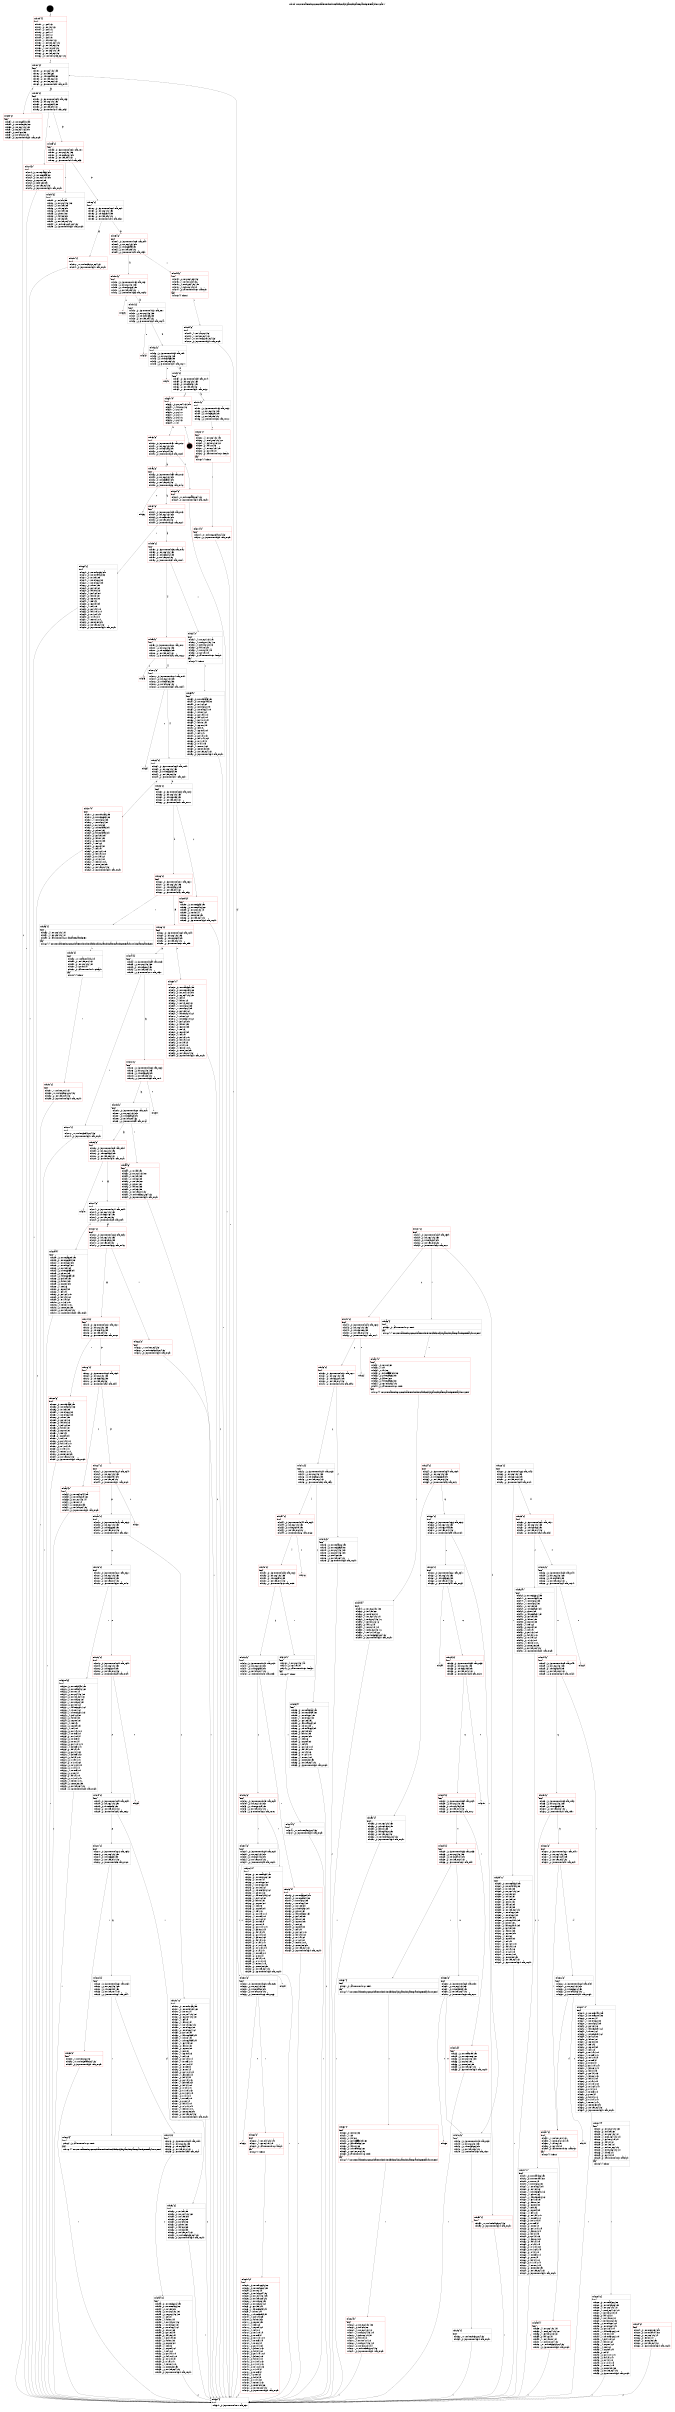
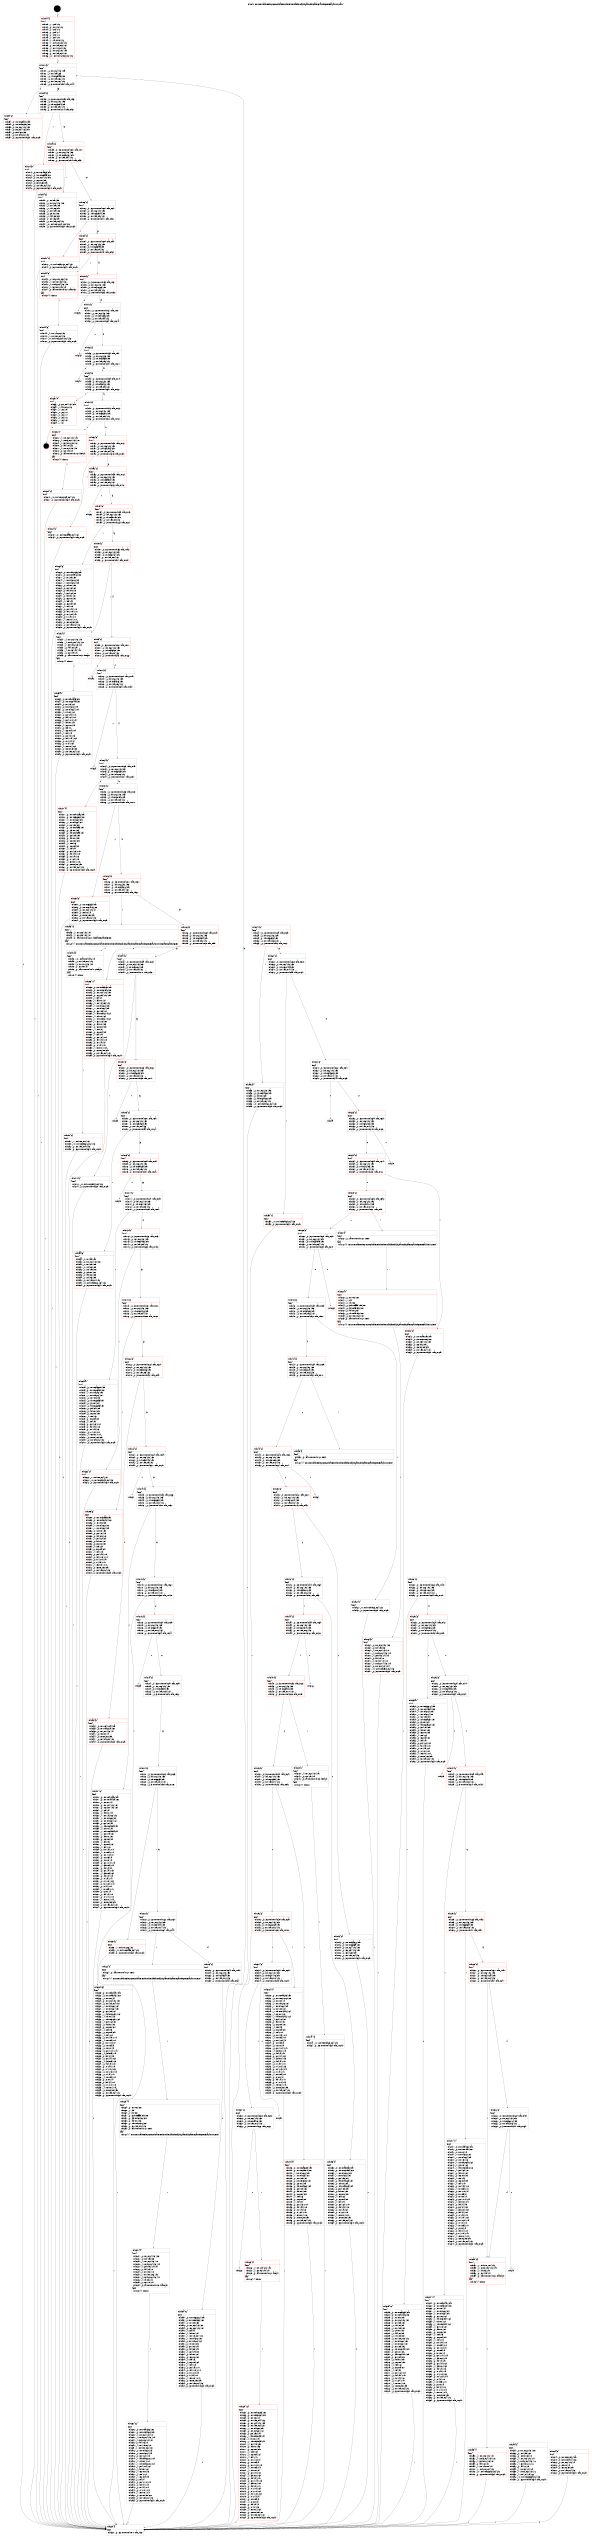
(99, 232) -> (80, 232)
(171, 430) -> (105, 428)
(420, 1376) -> none
(492, 1684) -> (307, 1337)
none -> (169, 2118)
(186, 2222) -> none
